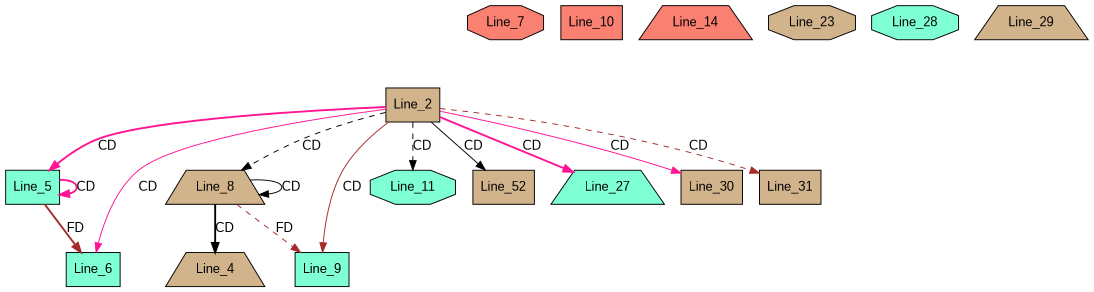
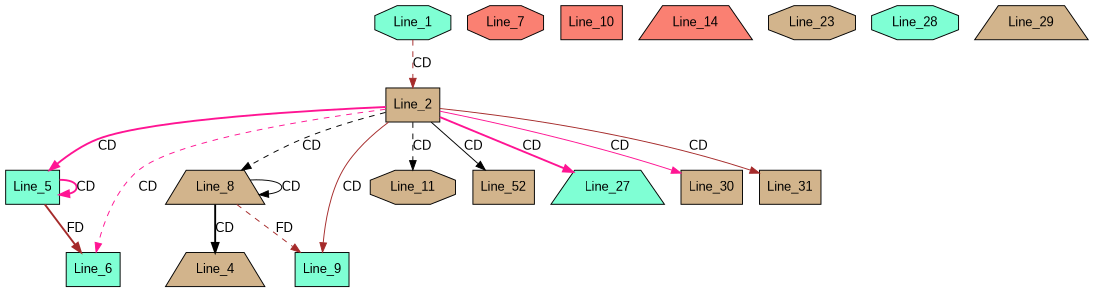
none -> (413, 23)
(597, 132) -> (597, 132)
(218, 139) -> (218, 139)
(413, 187) -> (413, 187)
